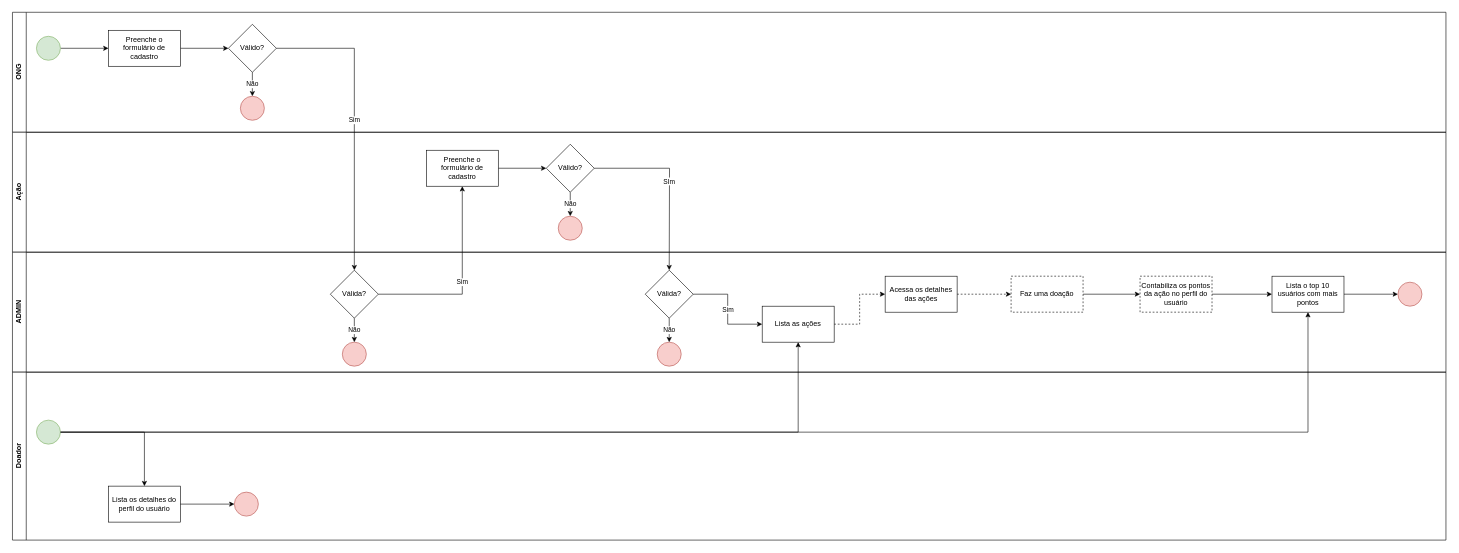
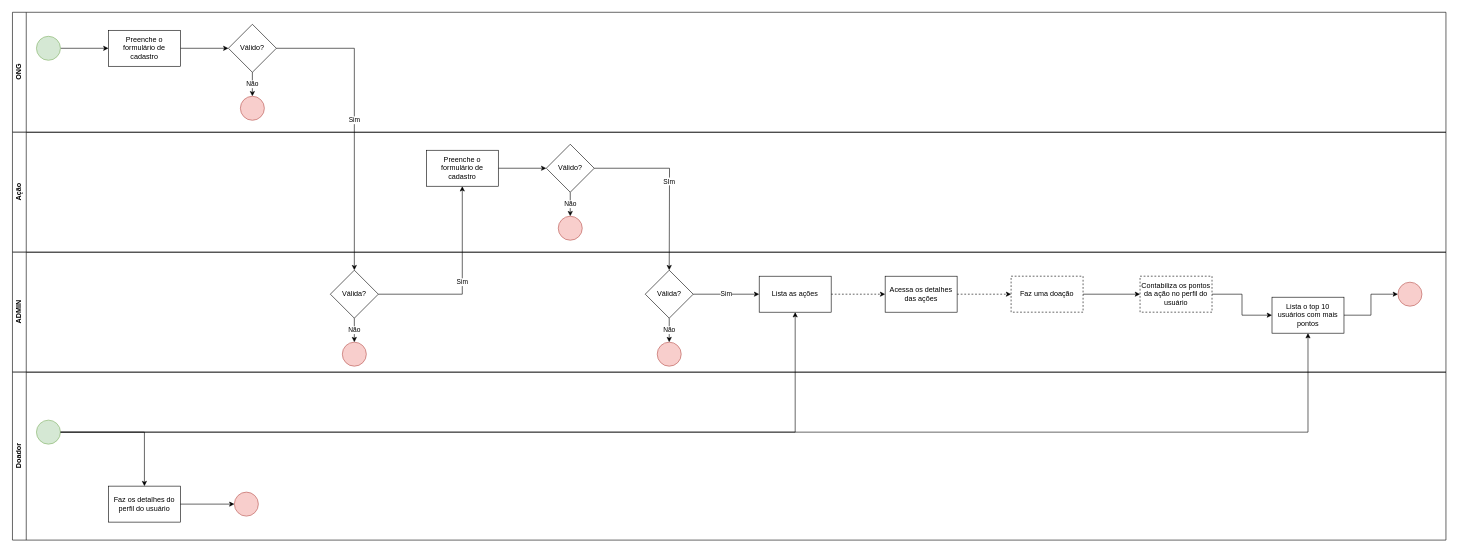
(1308, 294) -> (1308, 315)
(798, 324) -> (795, 294)
(144, 504) -> (144, 504)
